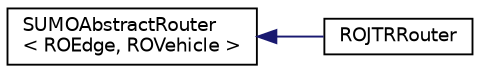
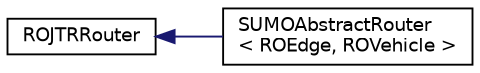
(300, 37) -> (199, 37)
